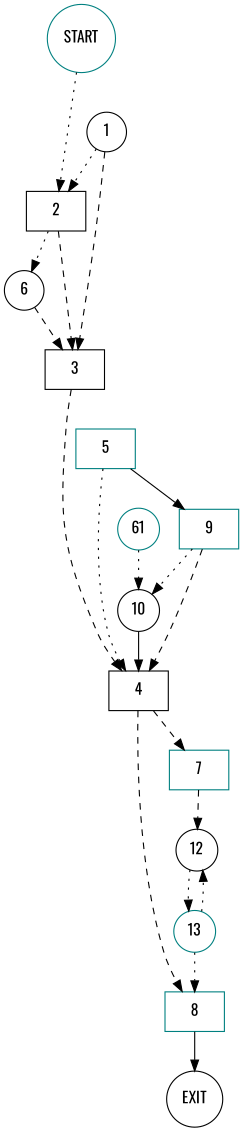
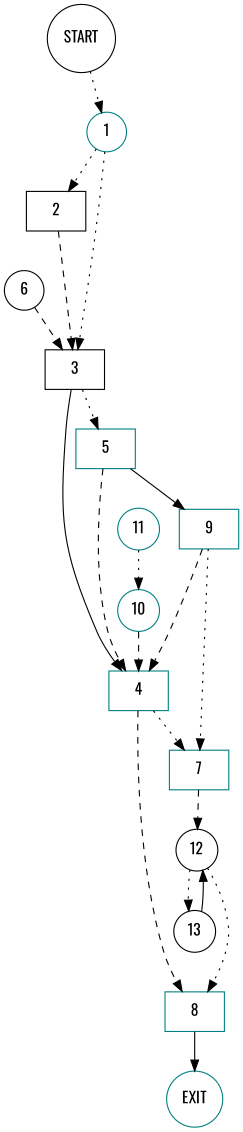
(81, 38) -> (81, 38)
(69, 126) -> (94, 87)
(107, 132) -> (107, 132)
(94, 245) -> (94, 245)
(42, 246) -> none
none -> (88, 404)
(139, 529) -> (139, 529)
(65, 530) -> (65, 530)
(99, 566) -> (99, 566)
(176, 567) -> (204, 644)
(139, 610) -> (139, 610)
(139, 646) -> (139, 646)
(139, 691) -> (139, 691)
(165, 726) -> (165, 726)
(203, 896) -> (203, 896)
(195, 931) -> (195, 931)
(195, 967) -> (228, 924)
(195, 1099) -> (195, 1099)
